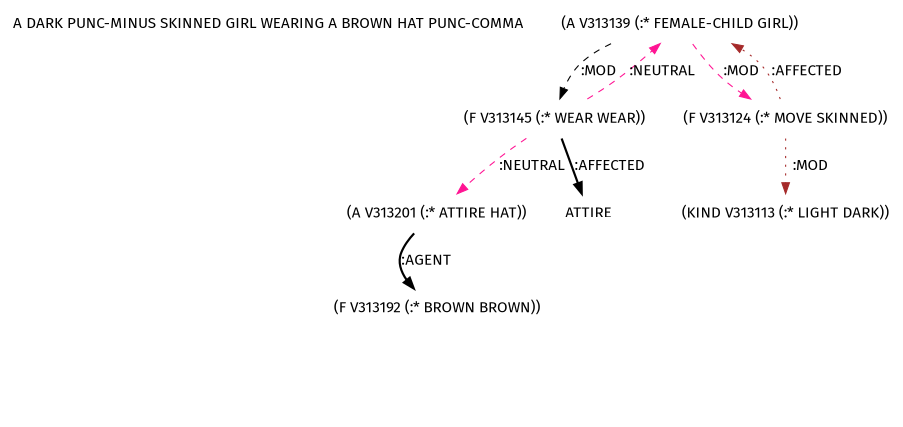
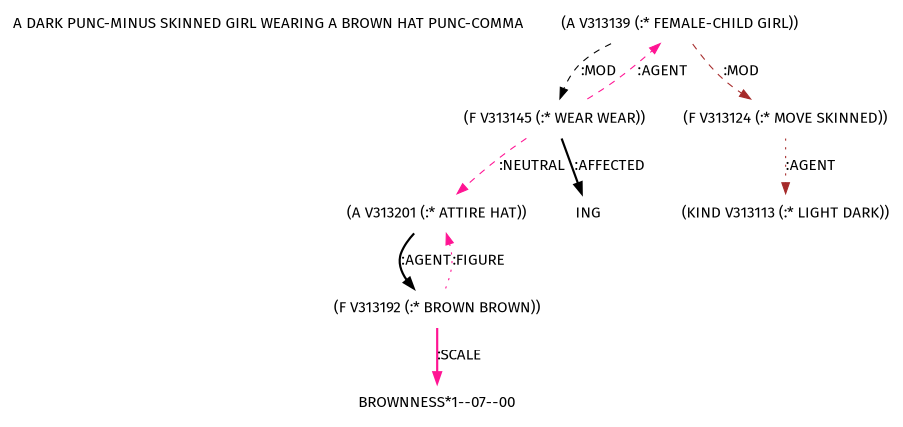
(766, 70) -> none
(663, 71) -> (663, 71)
(715, 71) -> (715, 71)
(811, 166) -> (811, 166)
(589, 213) -> (589, 213)
none -> (452, 267)
none -> (437, 403)
